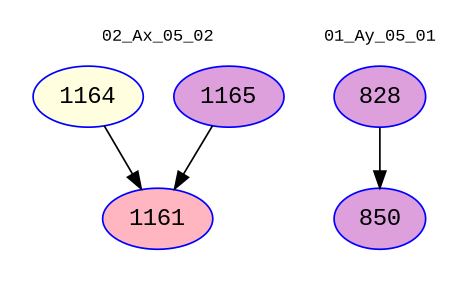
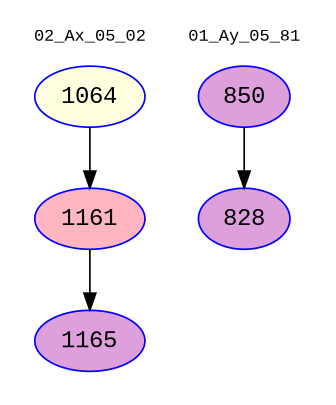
(381, 36) -> (245, 36)
(88, 97) -> (90, 97)
(380, 149) -> (244, 149)
(198, 150) -> (90, 271)
